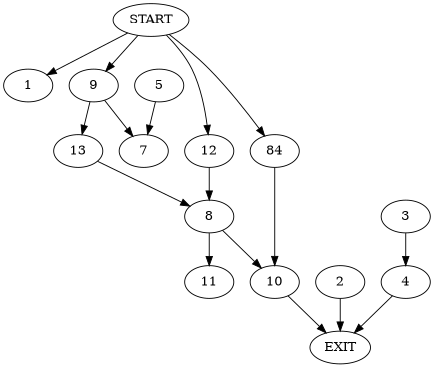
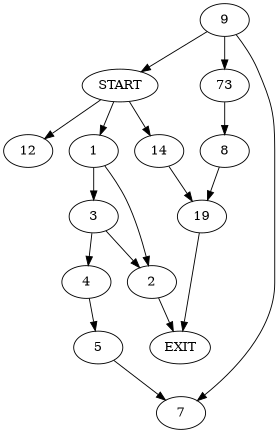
(125, 50) -> (178, 49)
(78, 151) -> (225, 86)
(275, 151) -> (159, 151)
none -> (94, 179)
(209, 179) -> none
none -> (130, 209)
none -> (120, 246)
(209, 282) -> none
(275, 282) -> (202, 217)
(377, 311) -> (91, 310)
